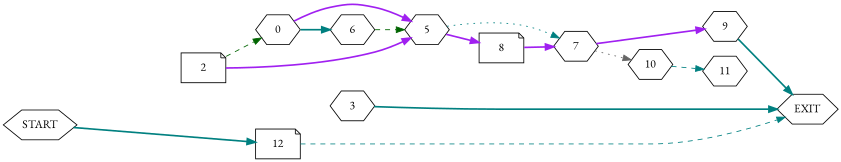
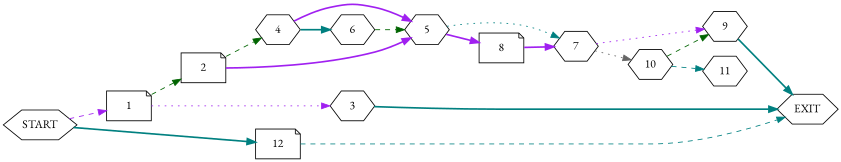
(278, 30) -> (278, 30)
(646, 37) -> (646, 37)
none -> (684, 47)
none -> (129, 106)
